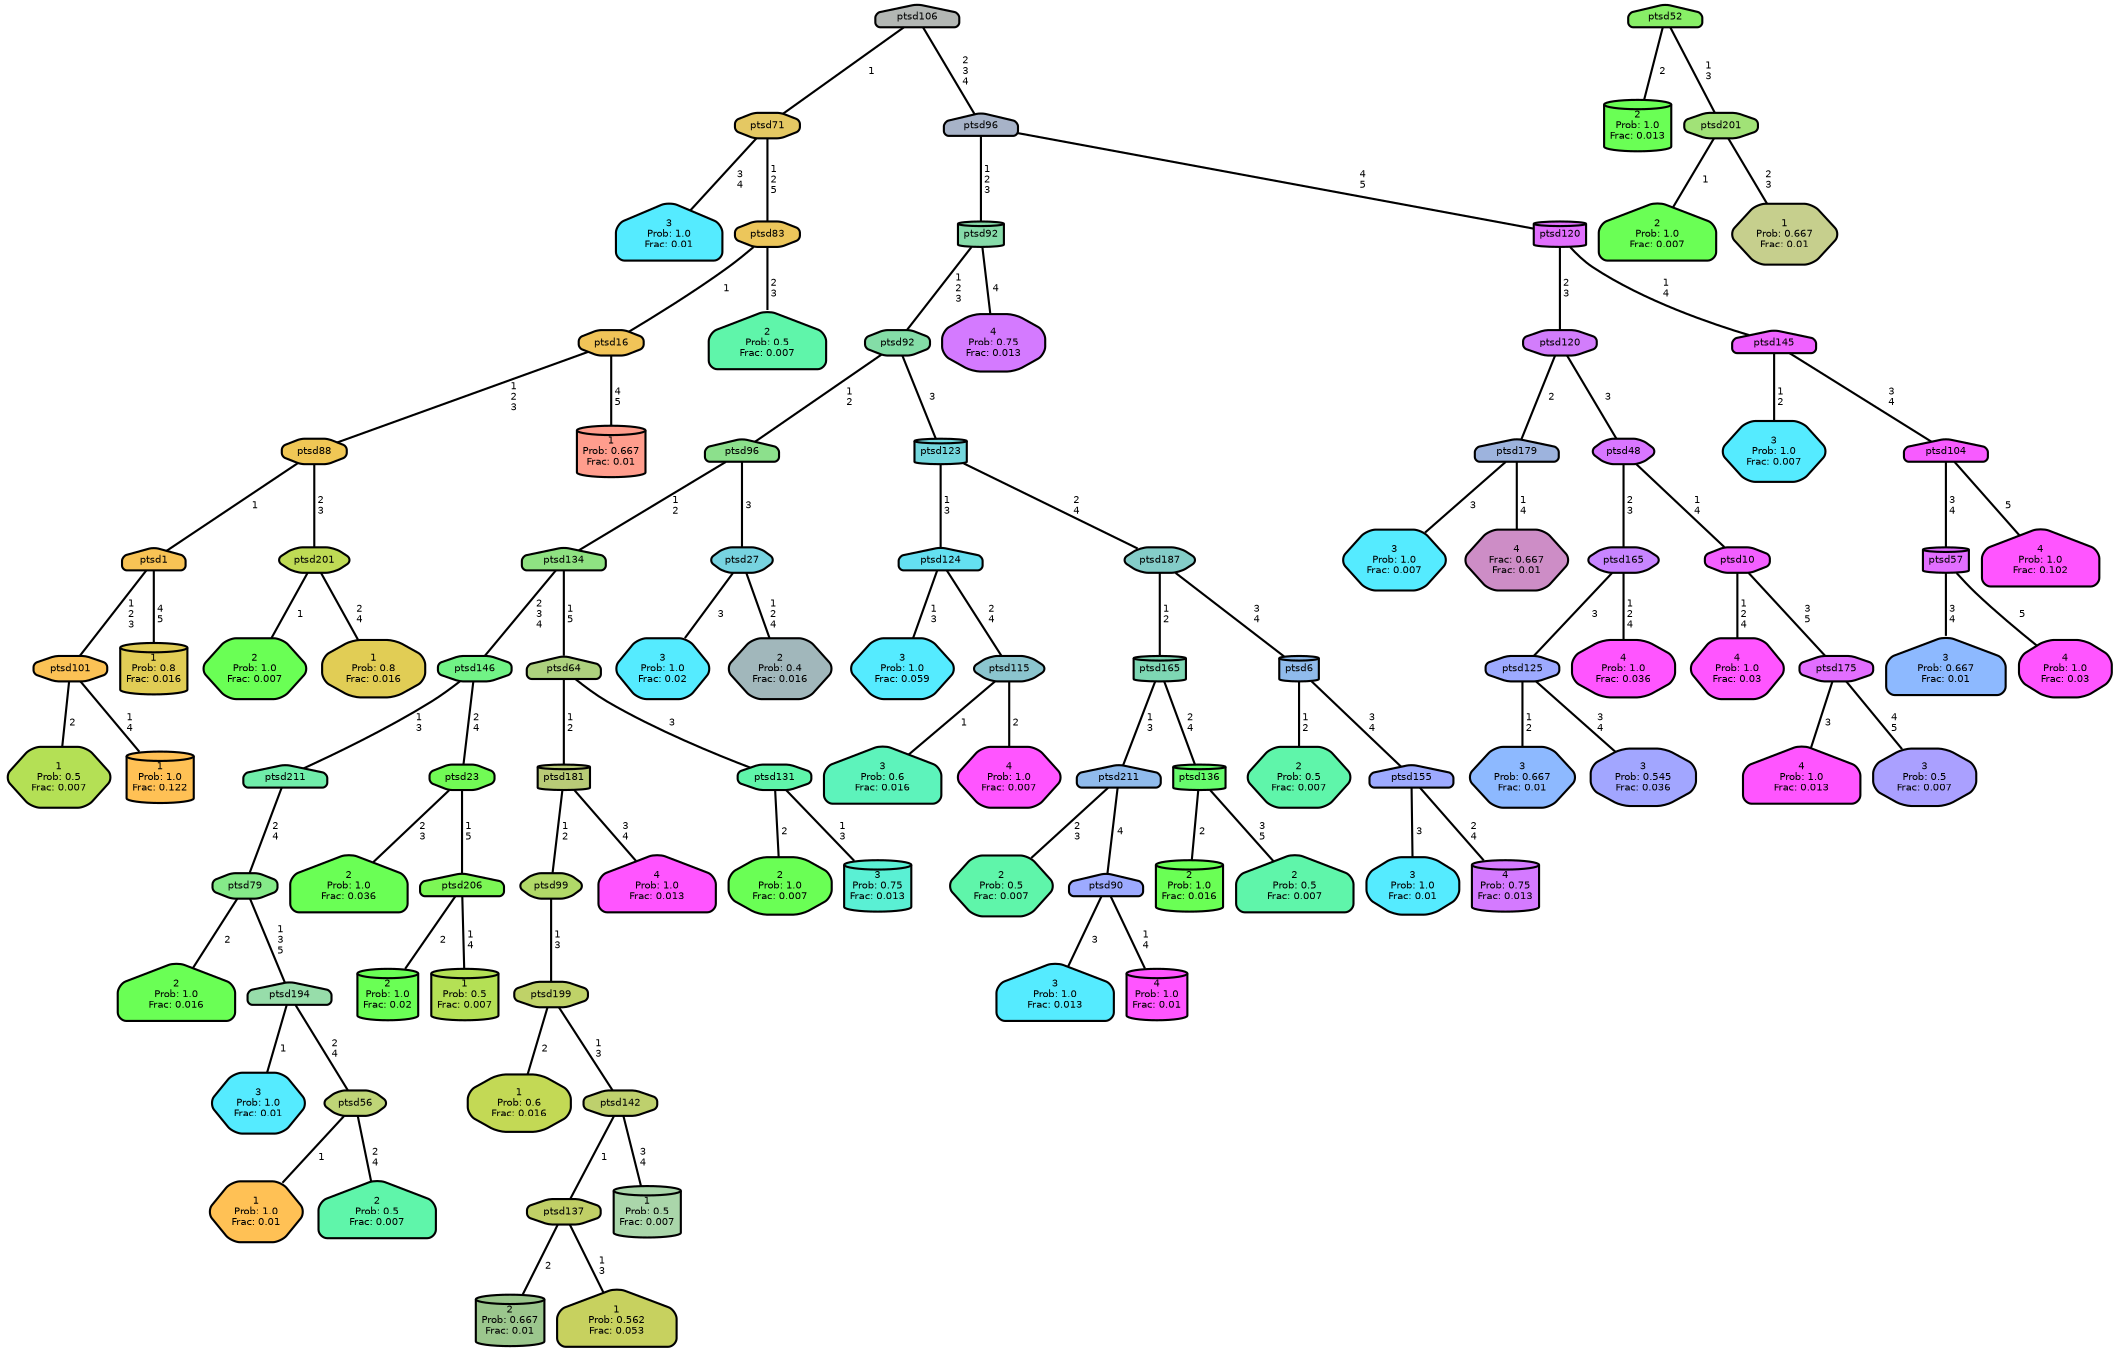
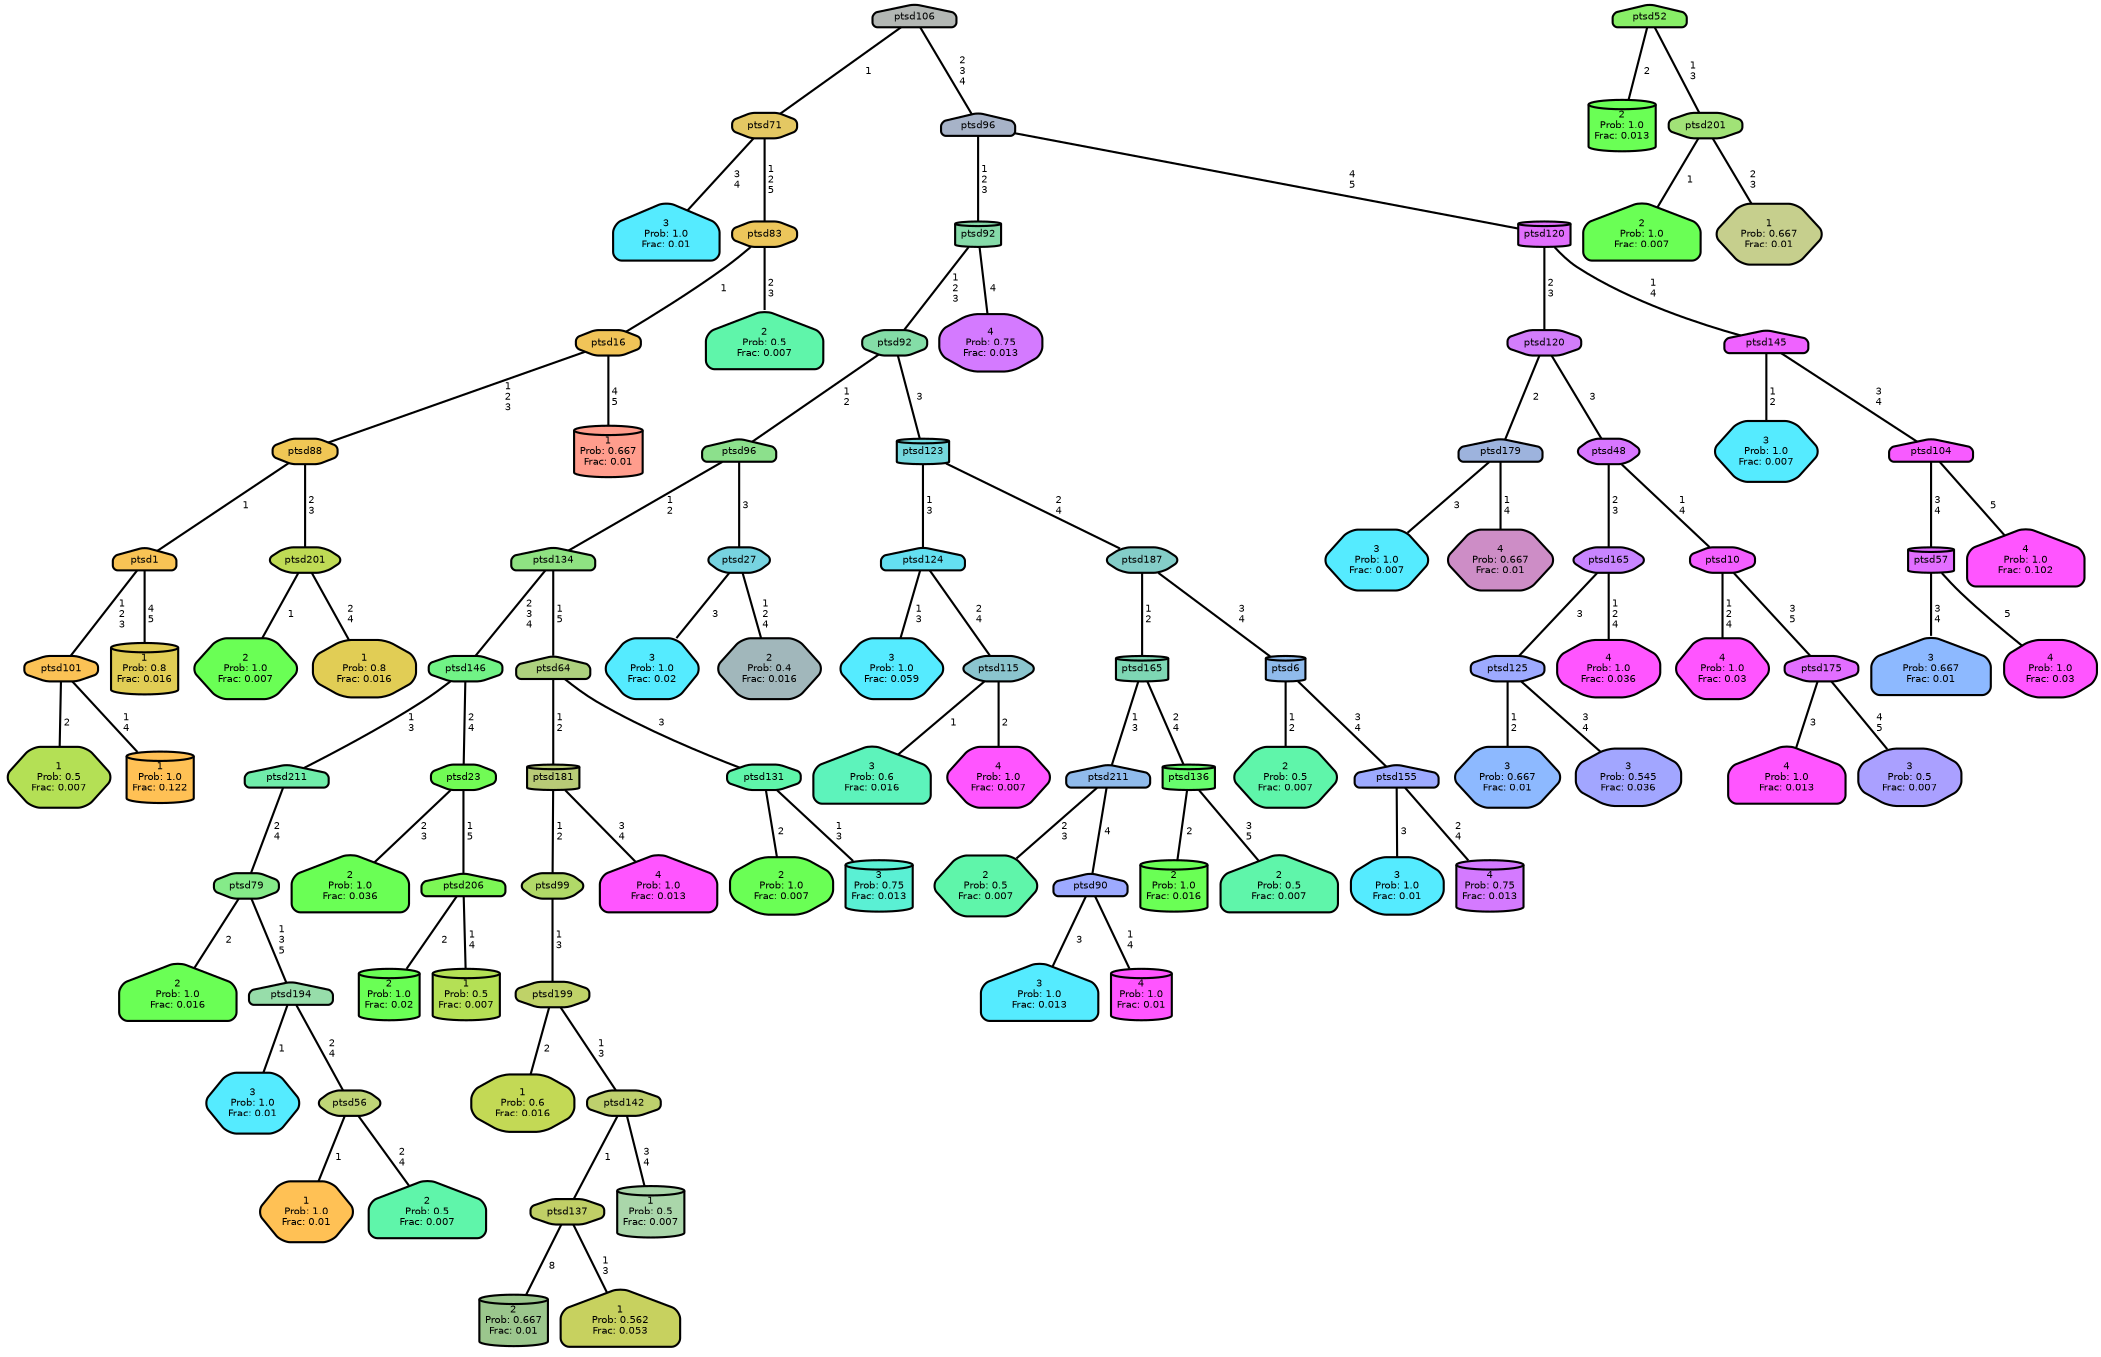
(1517, 560) -> (1501, 560)
(547, 1266) -> (550, 1266)
